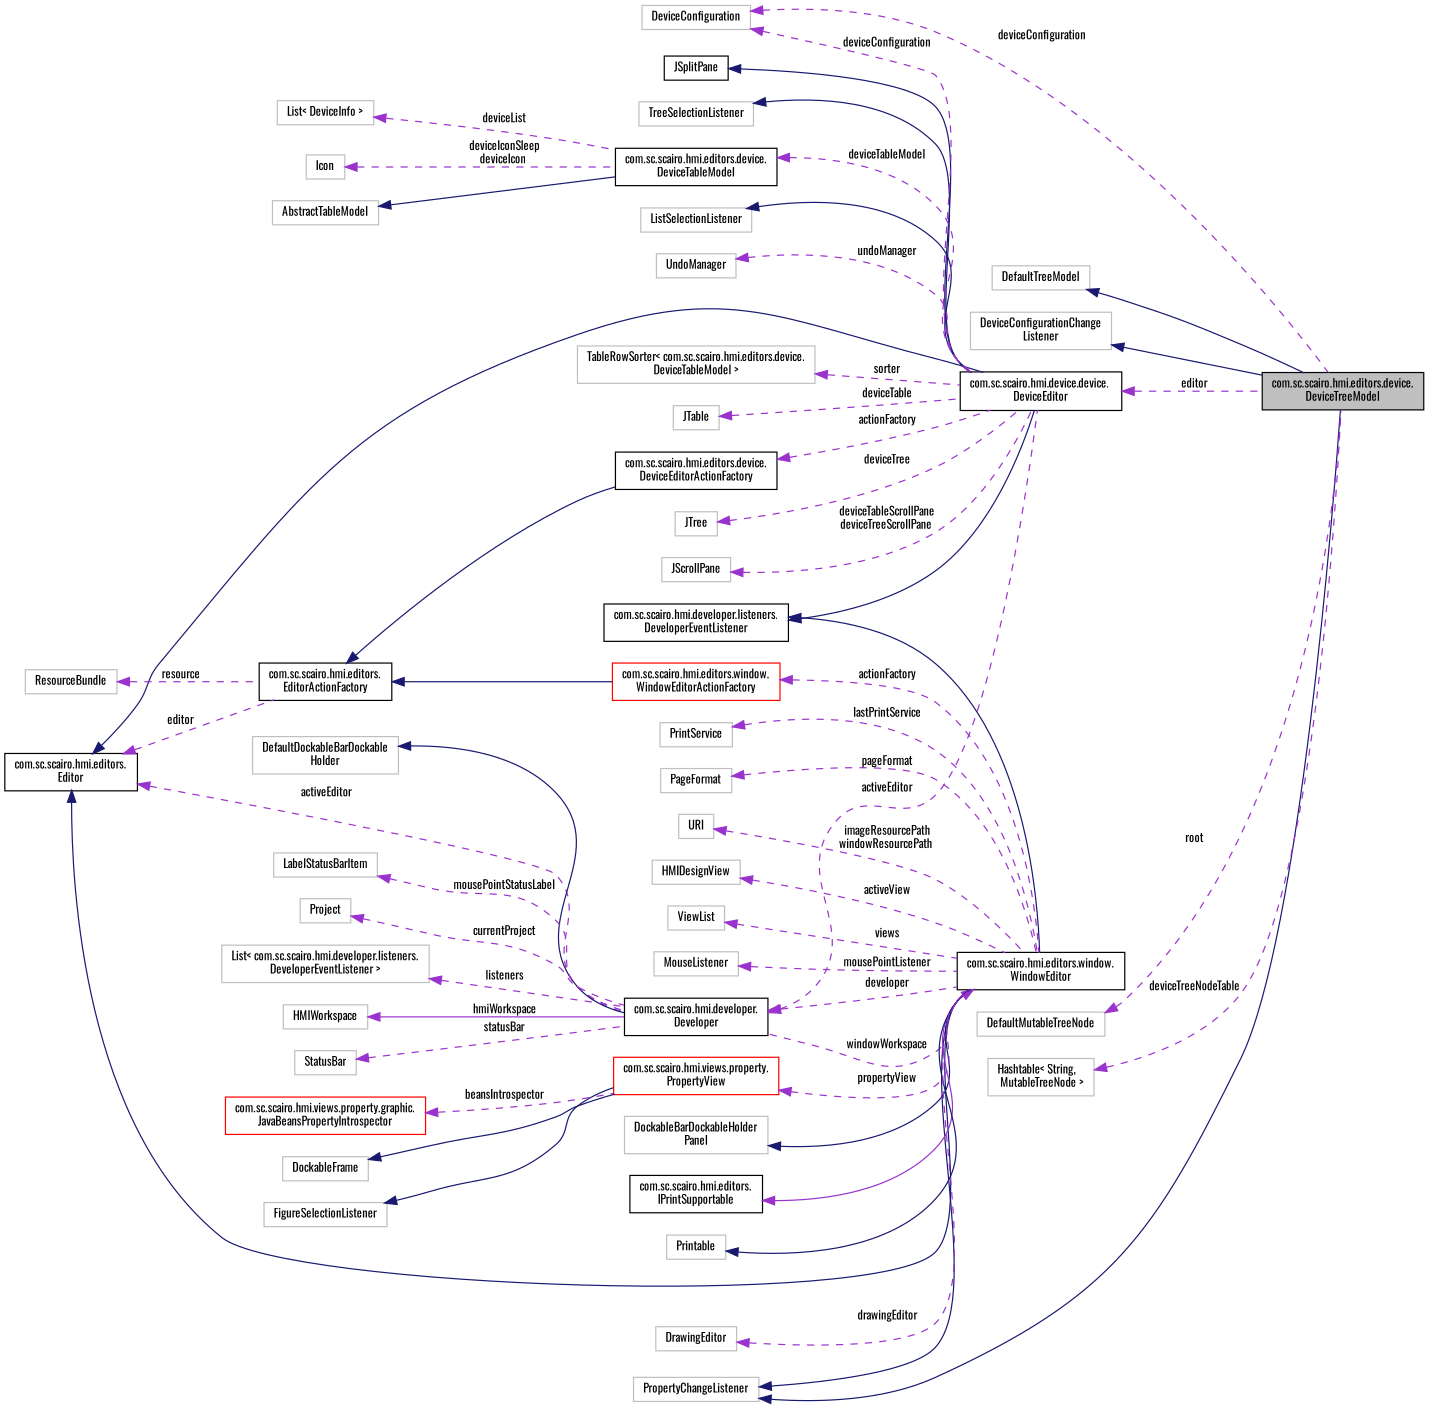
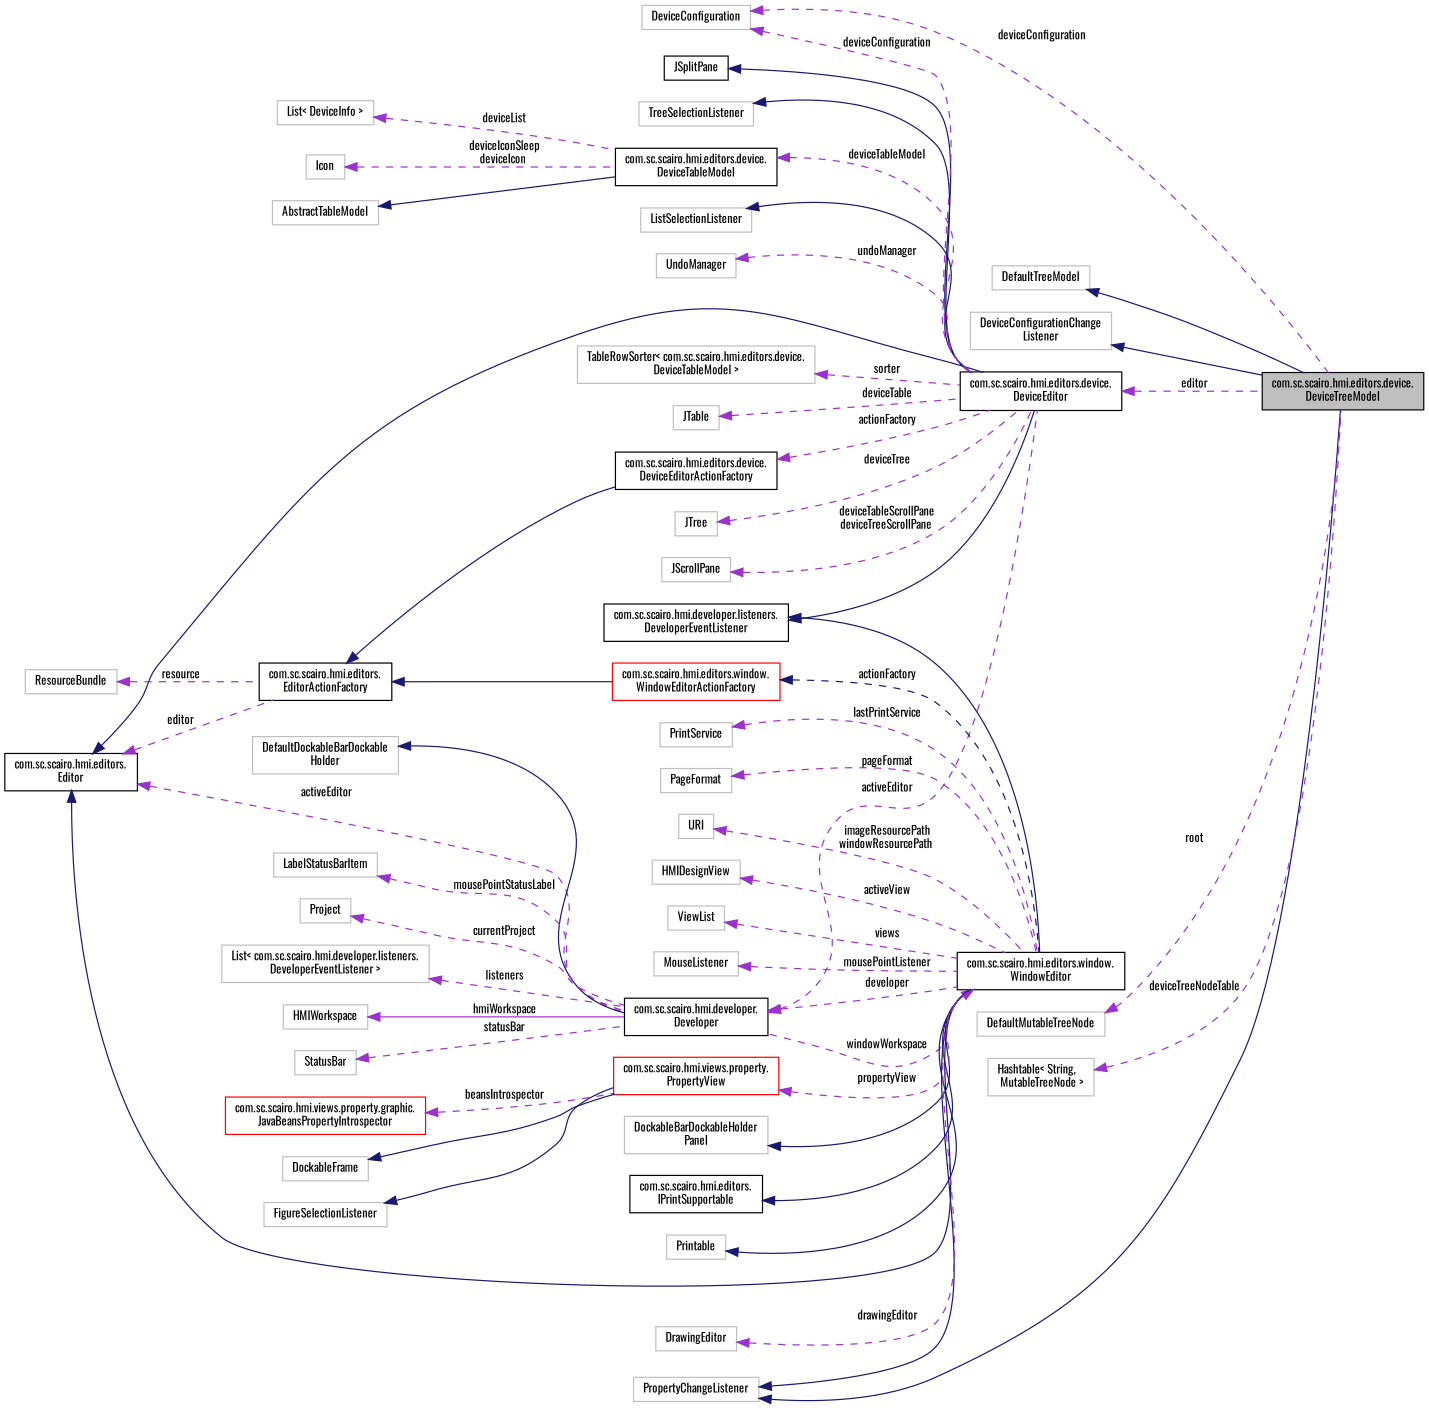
(1041, 391) -> (1041, 391)
(980, 751) -> (980, 751)
(936, 1148) -> (936, 1148)
